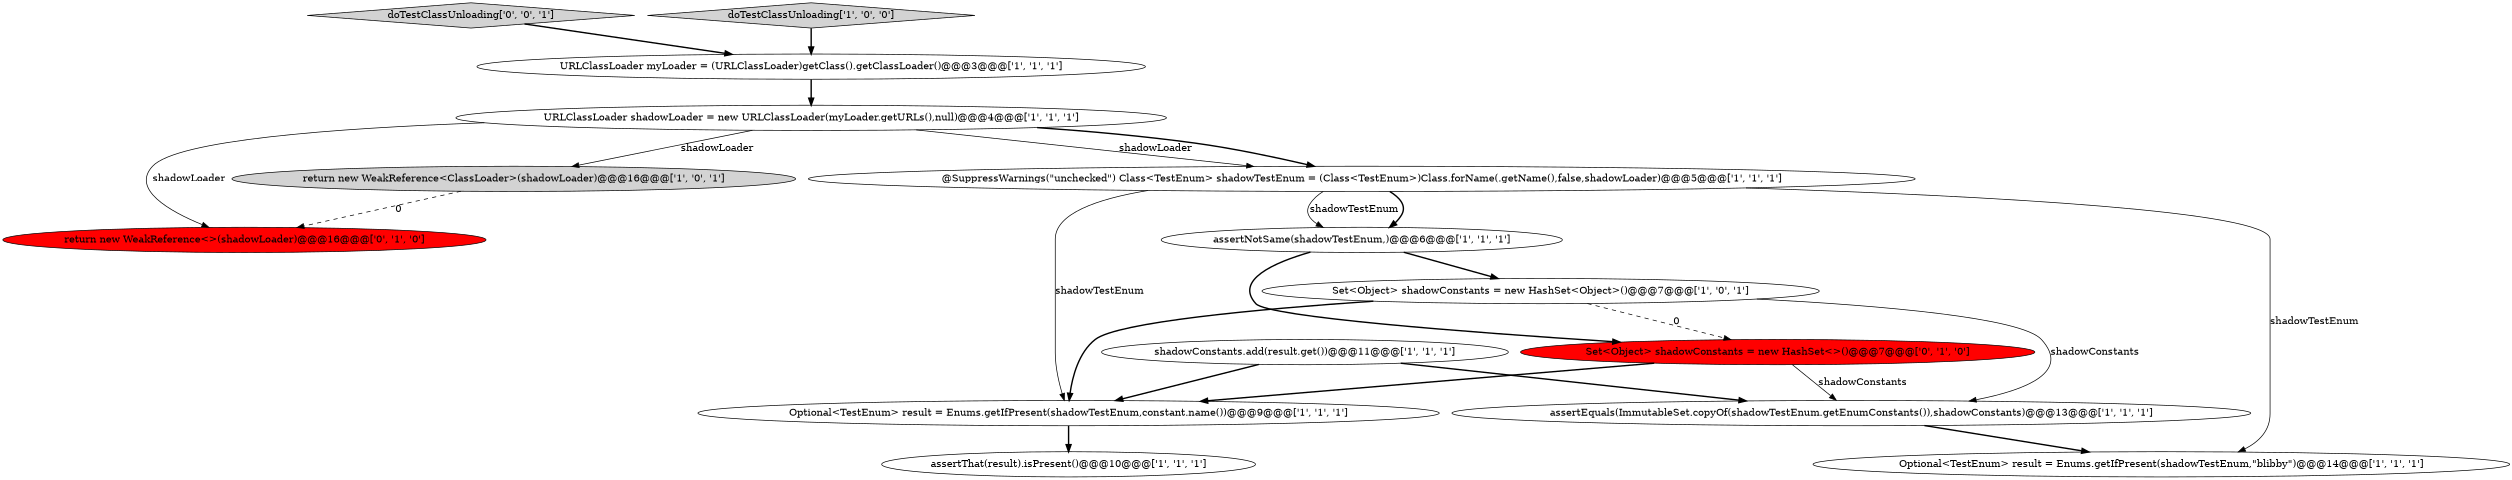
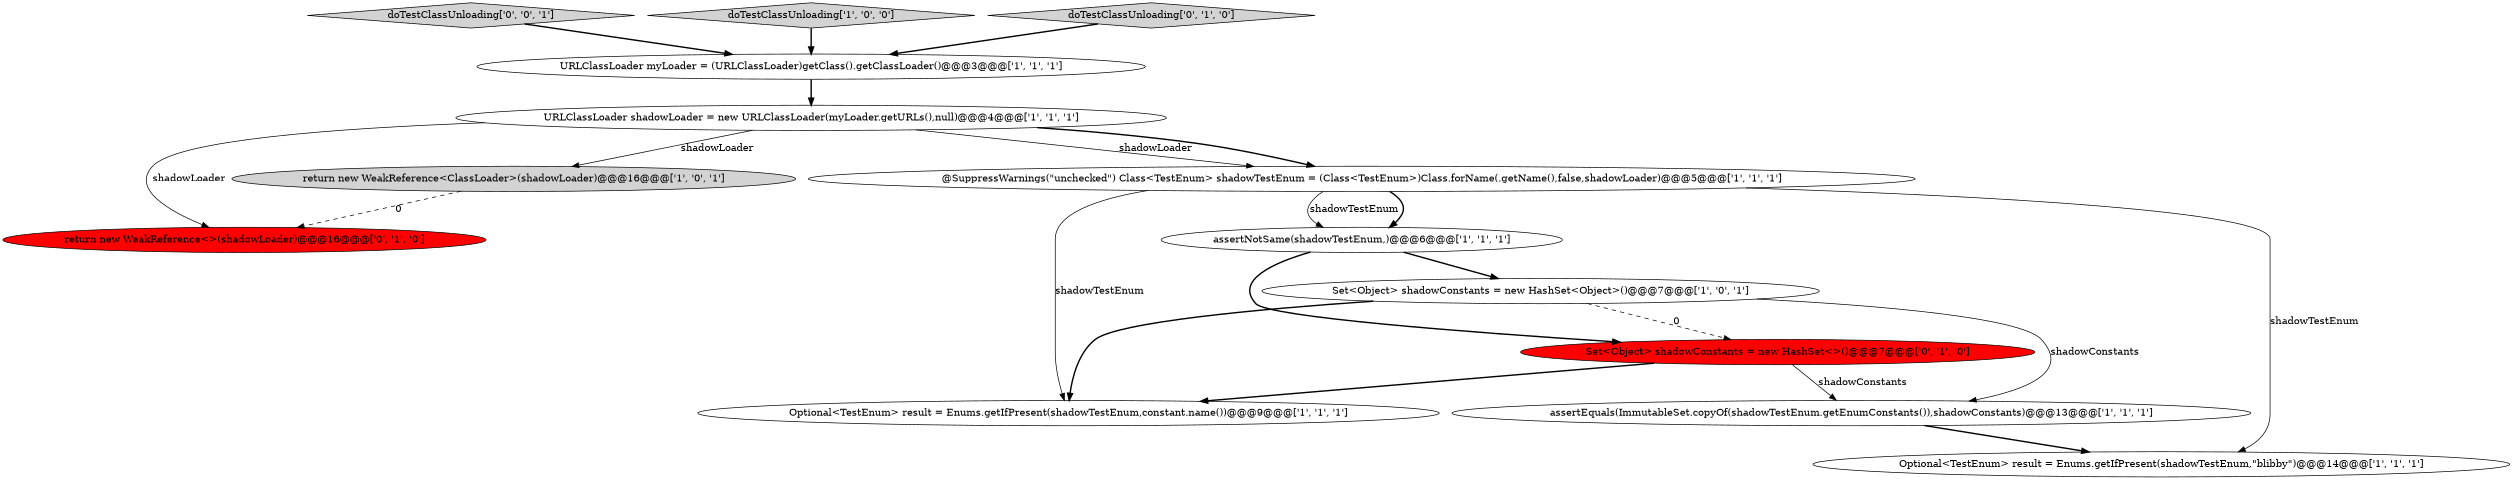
none -> (1151, 15)
(1305, 352) -> none
(1069, 464) -> none
